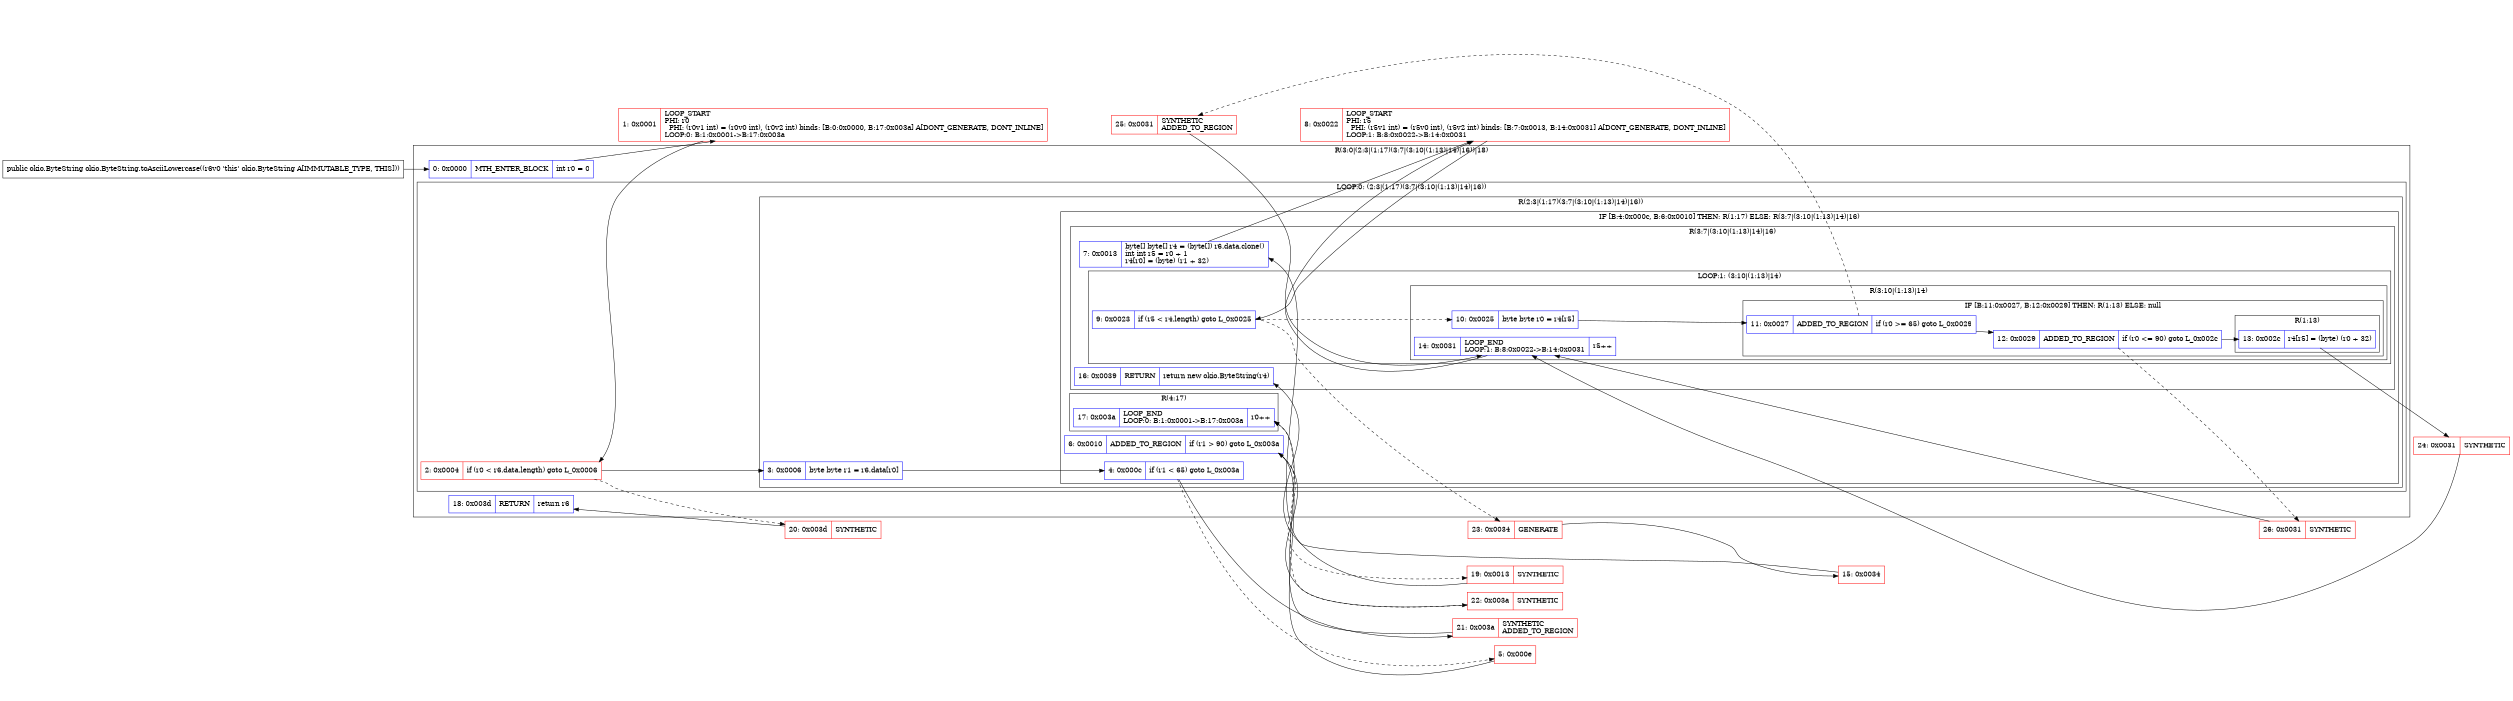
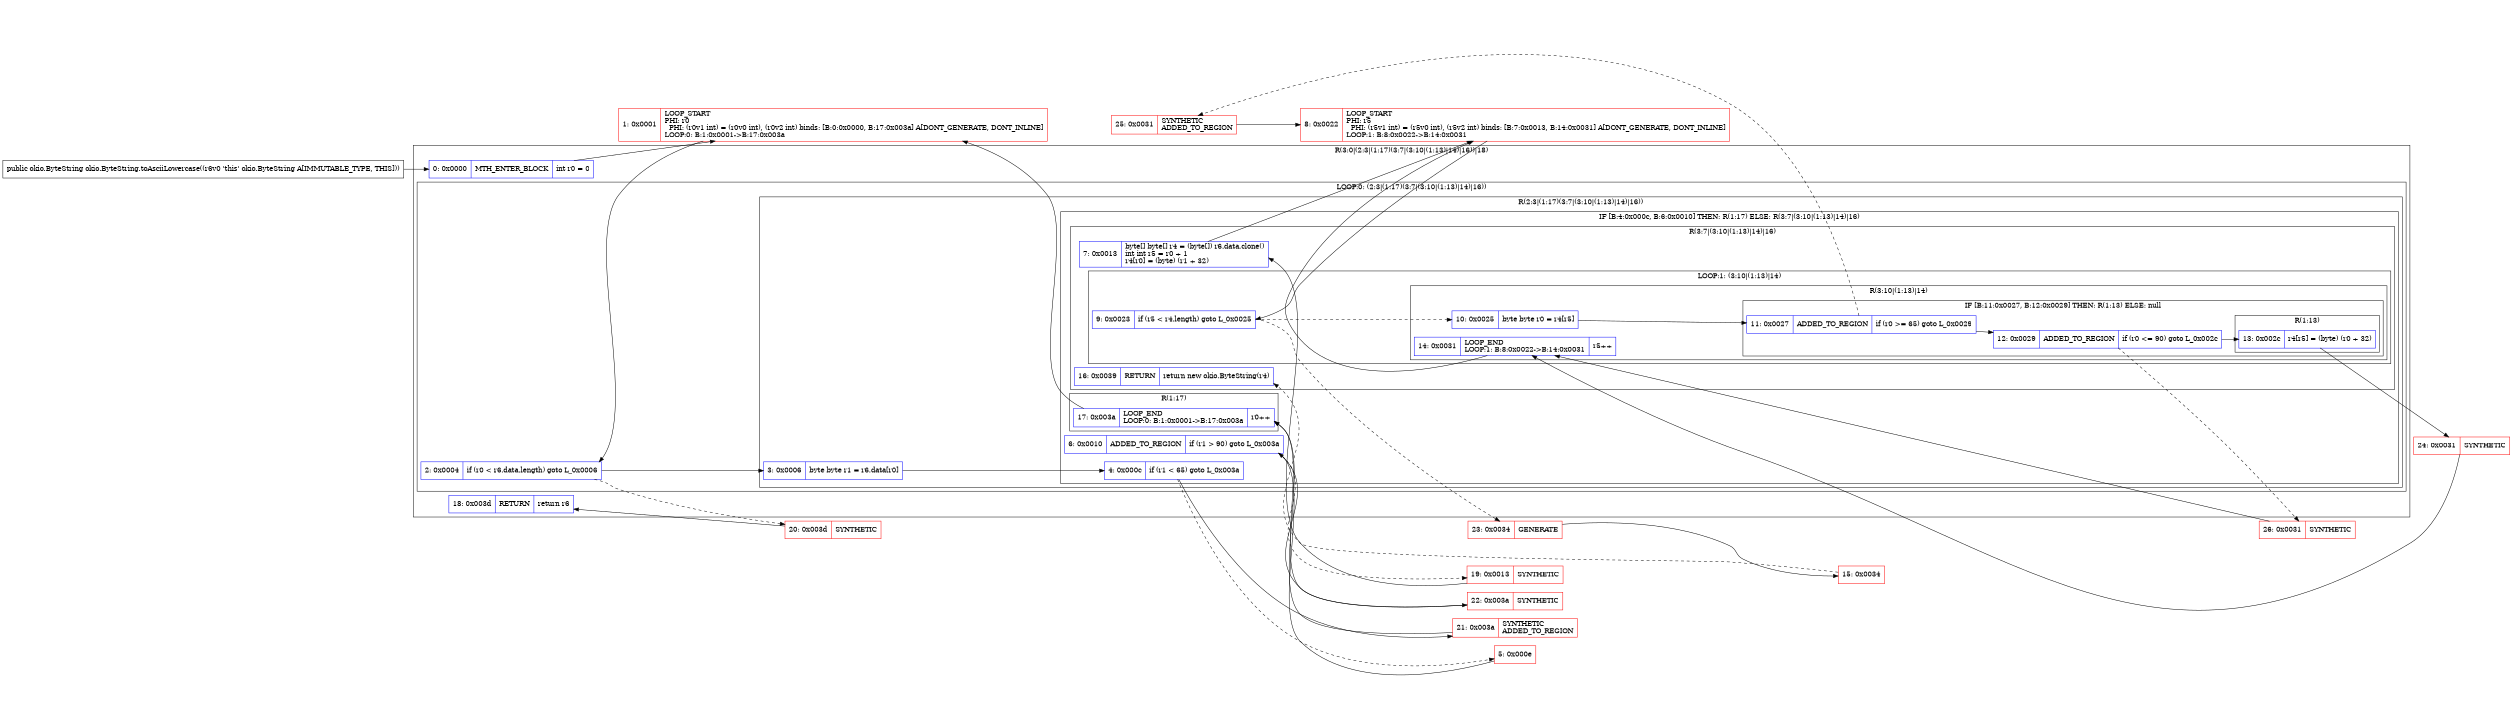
none -> (1056, 259)
(1287, 285) -> (1266, 125)
(1174, 399) -> (1174, 399)
(511, 471) -> (511, 471)
(1484, 557) -> (1484, 557)
(1293, 573) -> (1293, 573)
